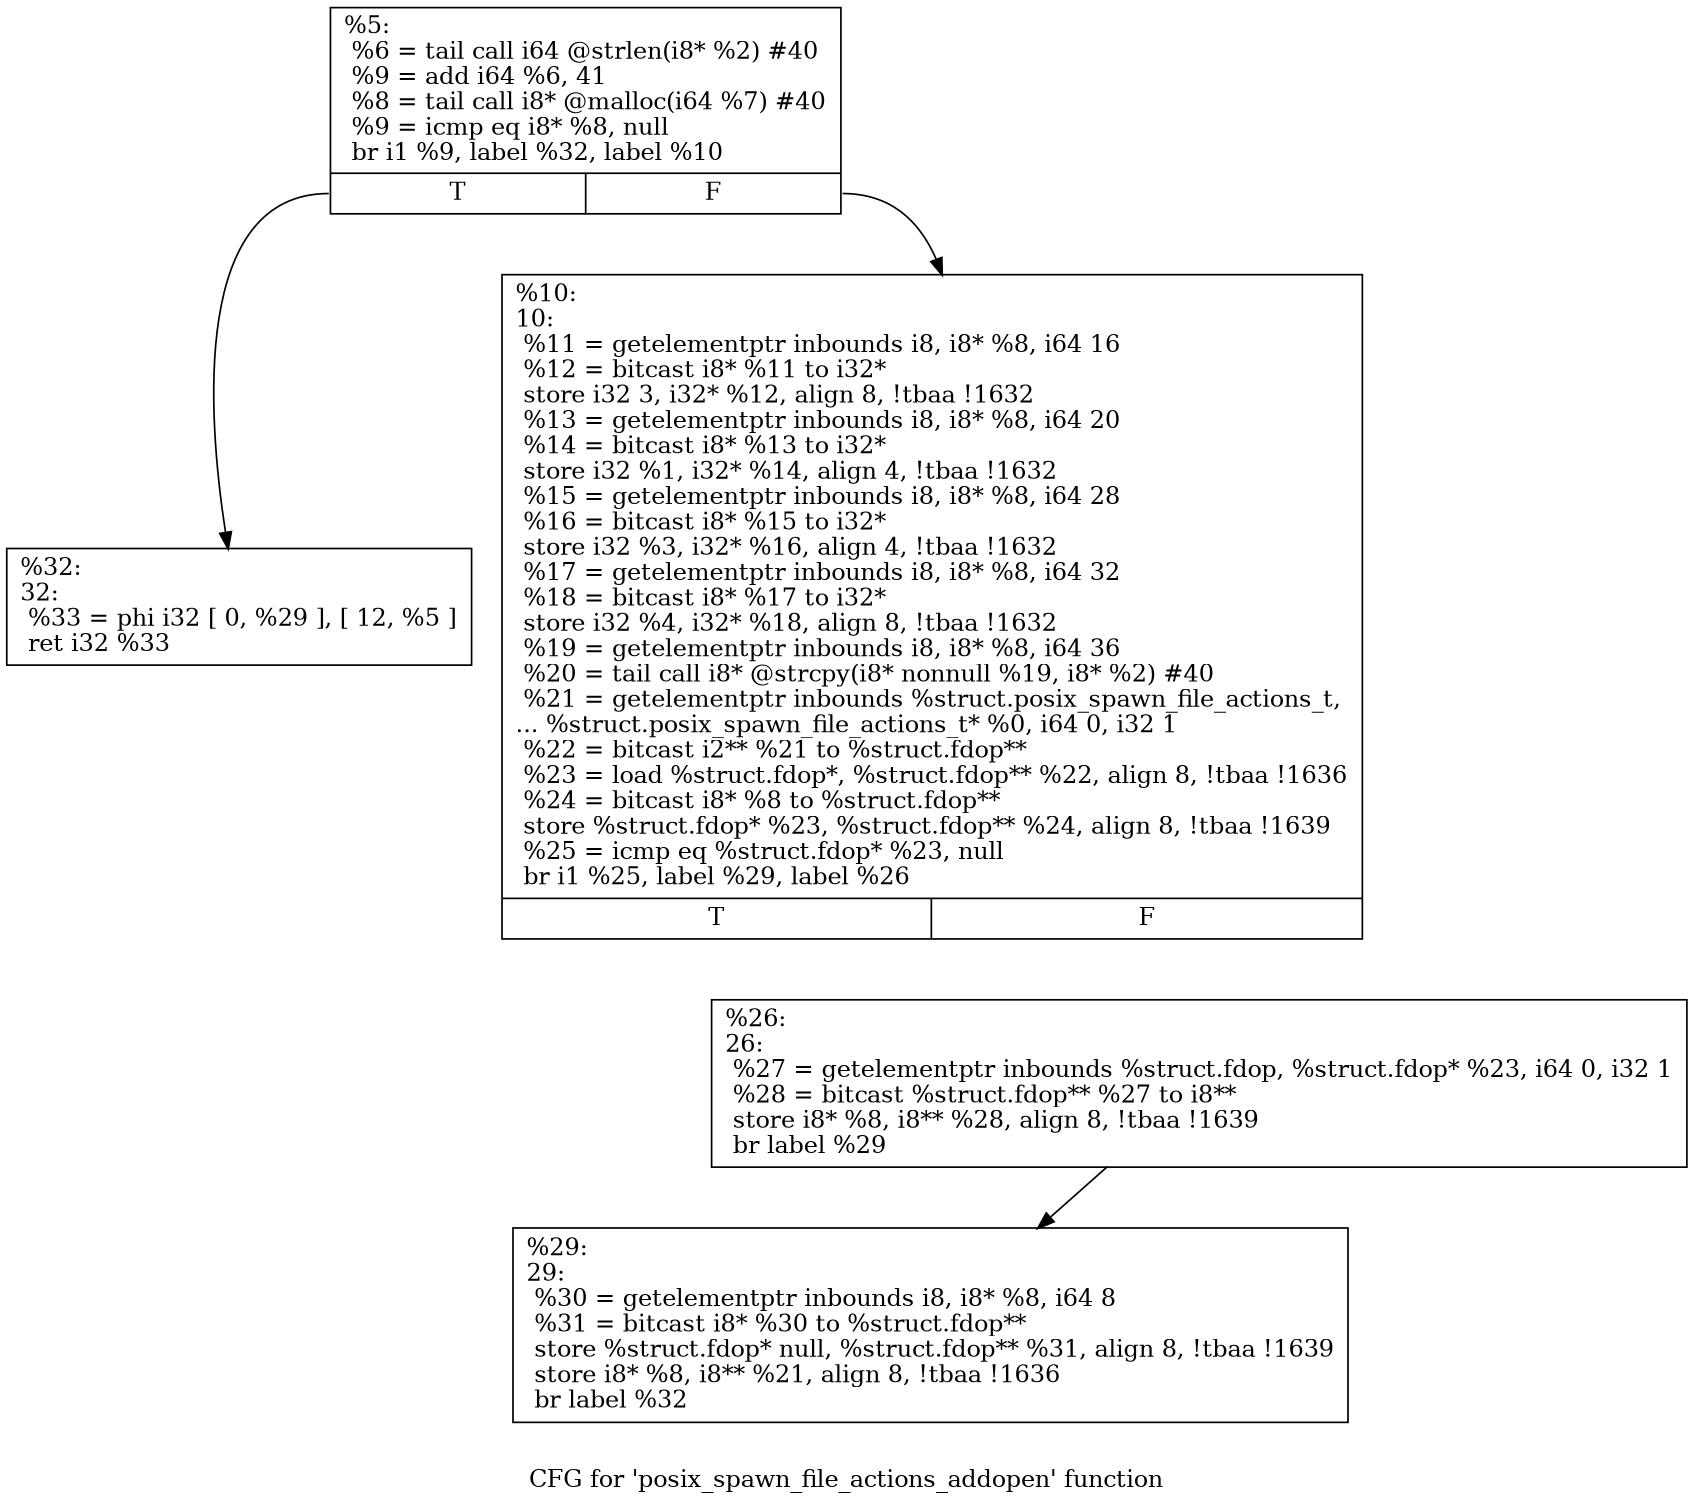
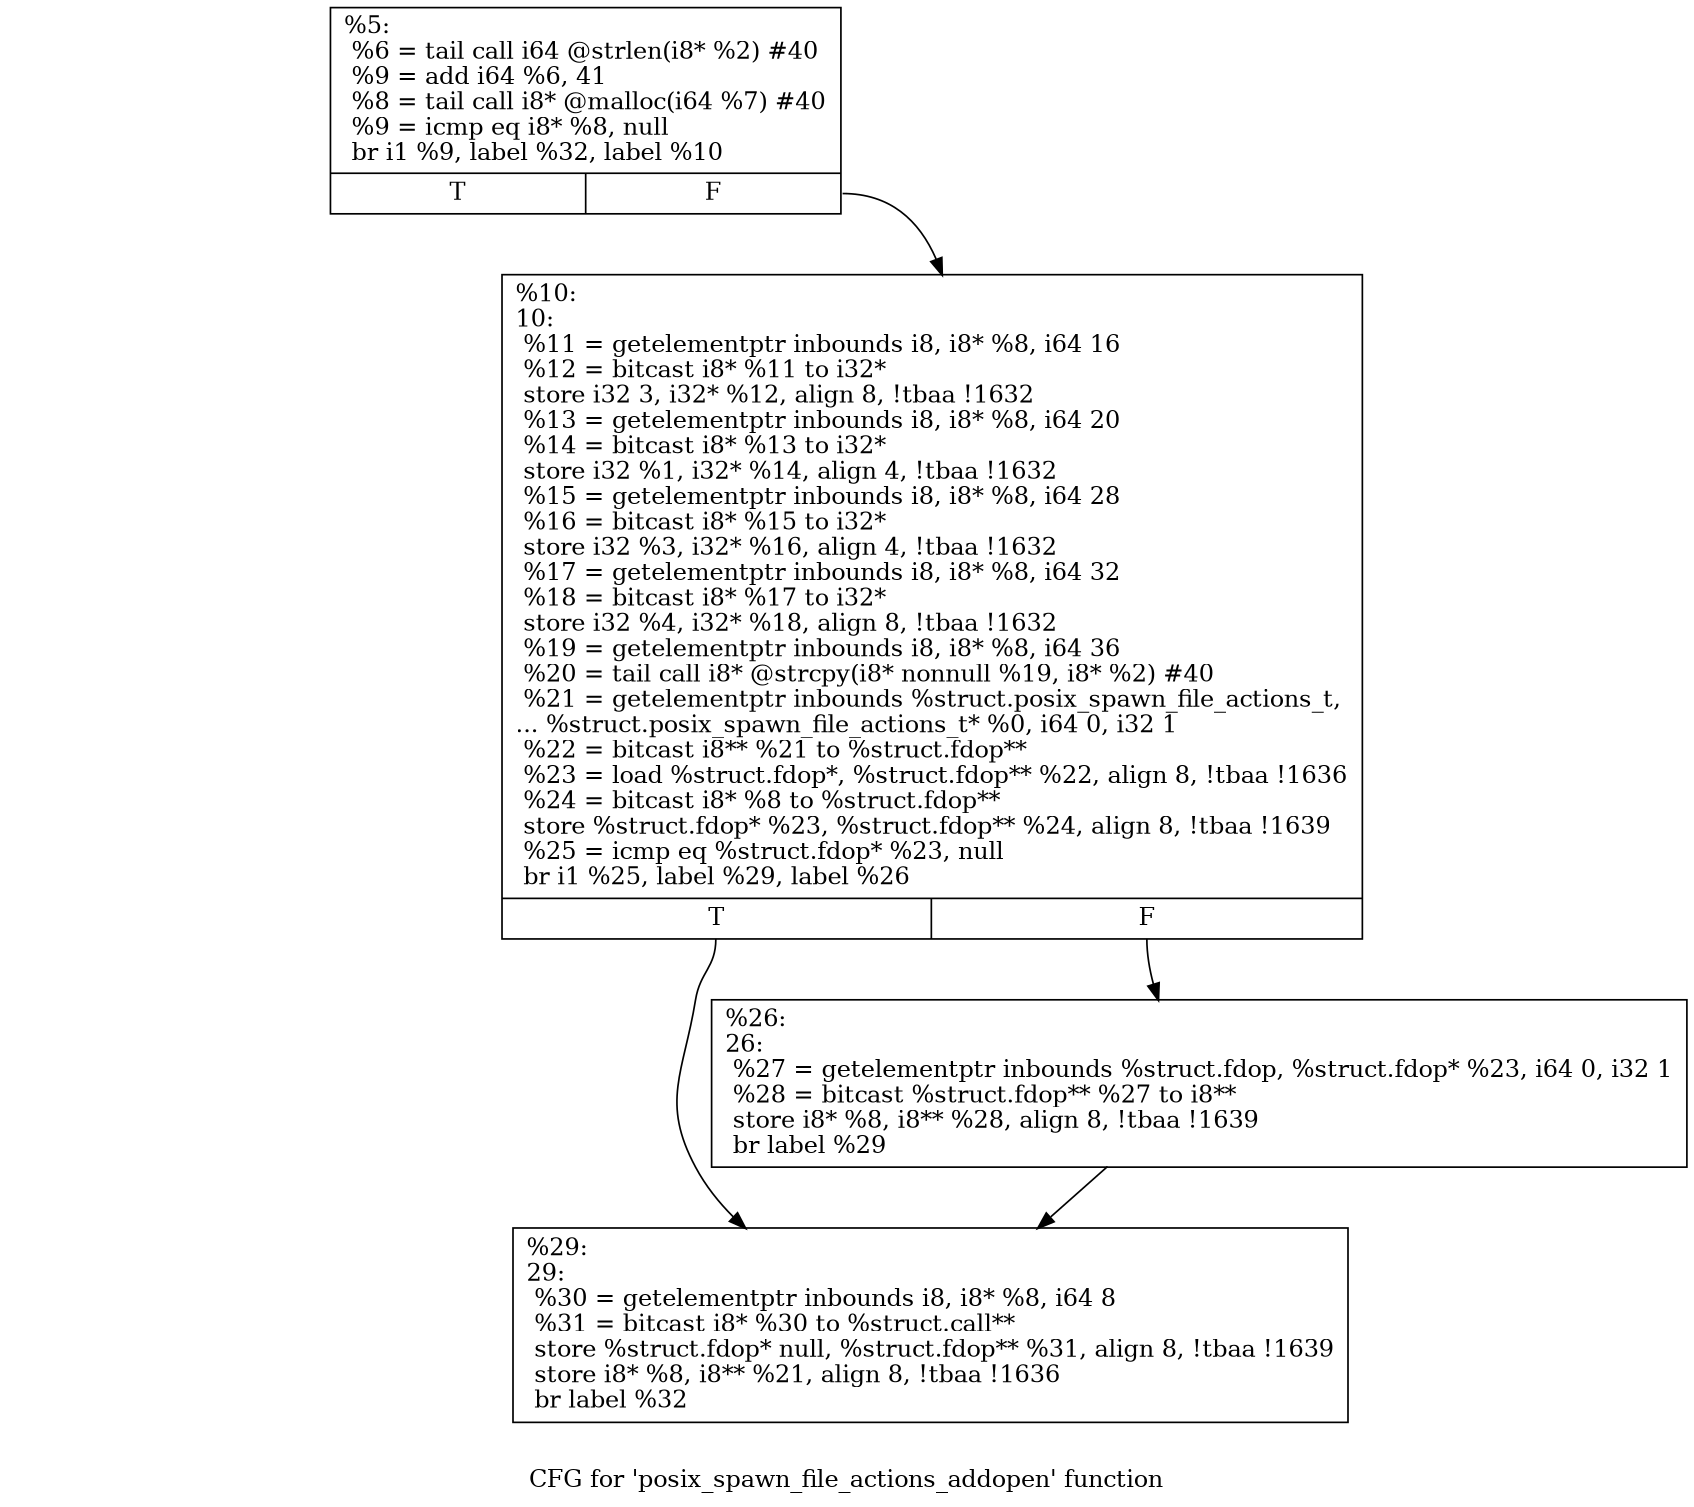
(239, 607) -> none
(772, 750) -> (772, 750)
none -> (1149, 962)
none -> (678, 1083)
(777, 1324) -> (771, 1324)
